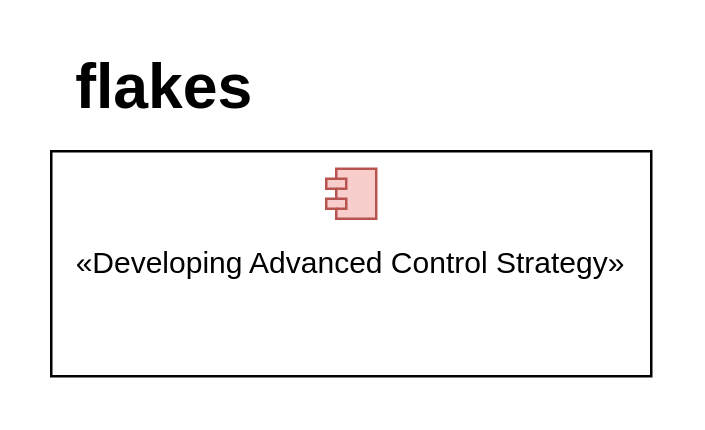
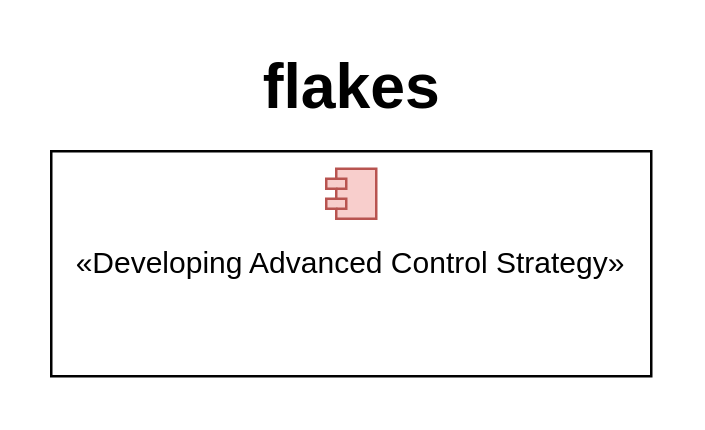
(164, 84) -> (351, 84)
